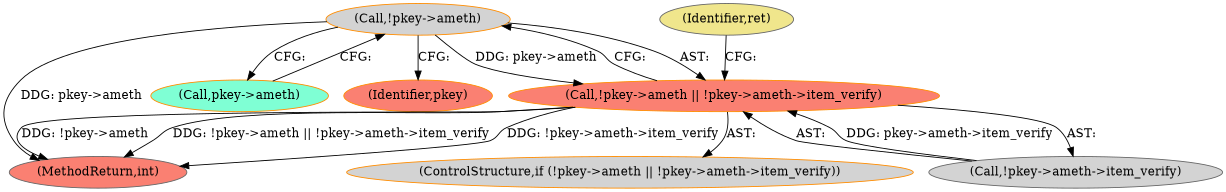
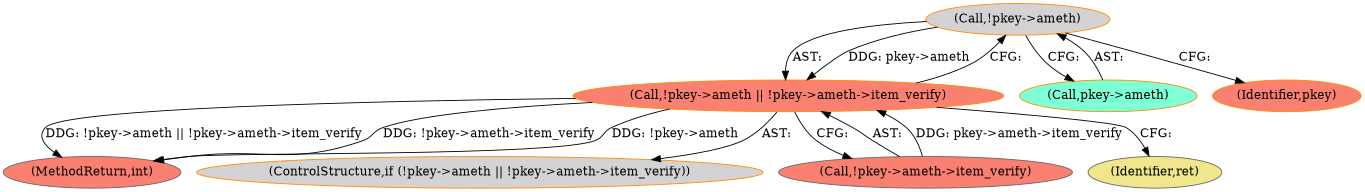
(125, 41) -> none
(726, 53) -> (1046, 117)
(358, 58) -> (1111, 58)
(1084, 134) -> (835, 134)
(1076, 172) -> (925, 172)
